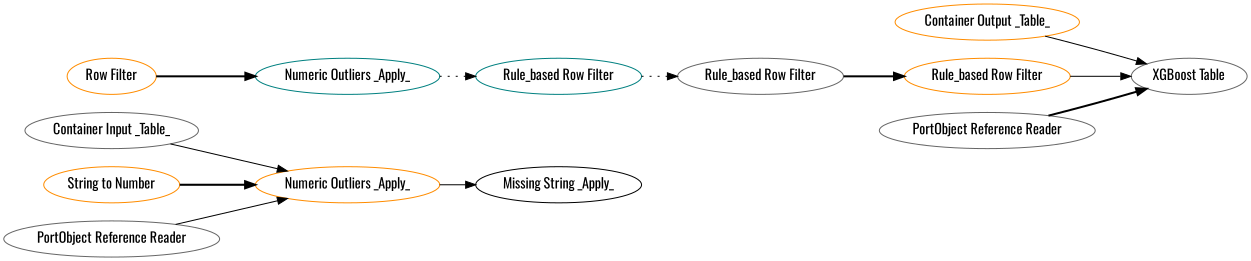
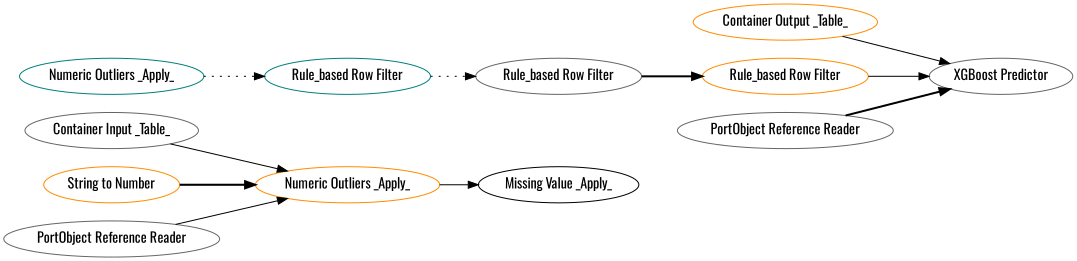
(112, 76) -> none
(1189, 76) -> (1001, 76)
(559, 185) -> (559, 185)
